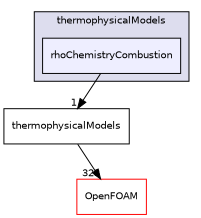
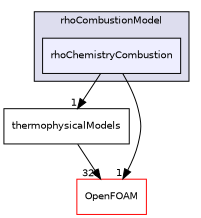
(112, 21) -> (112, 21)
none -> (140, 121)
